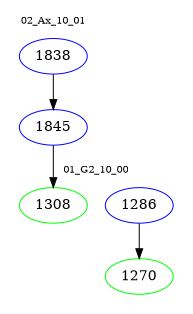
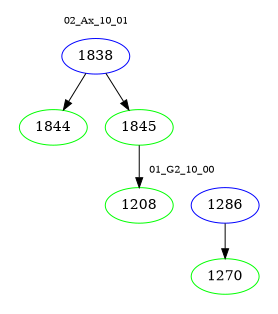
(53, 127) -> (139, 127)
none -> (53, 127)
(53, 205) -> (139, 205)
